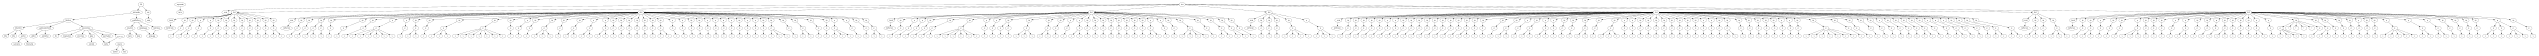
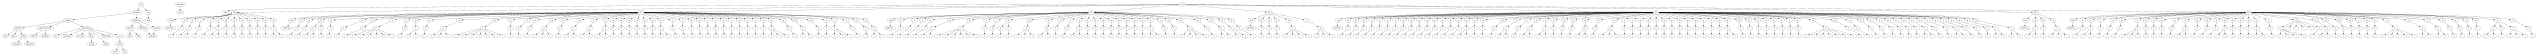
(113, 40) -> (120, 40)
